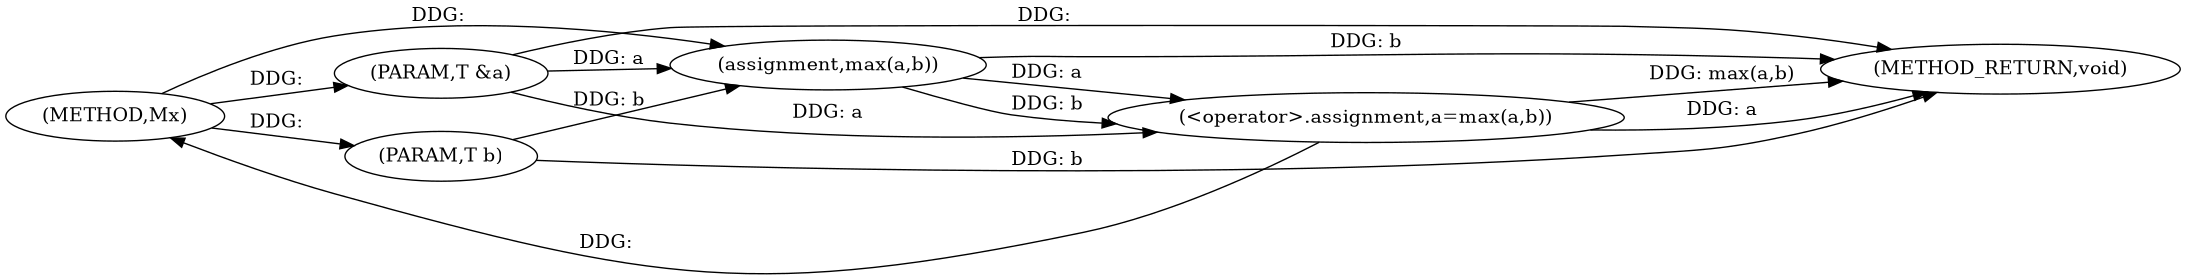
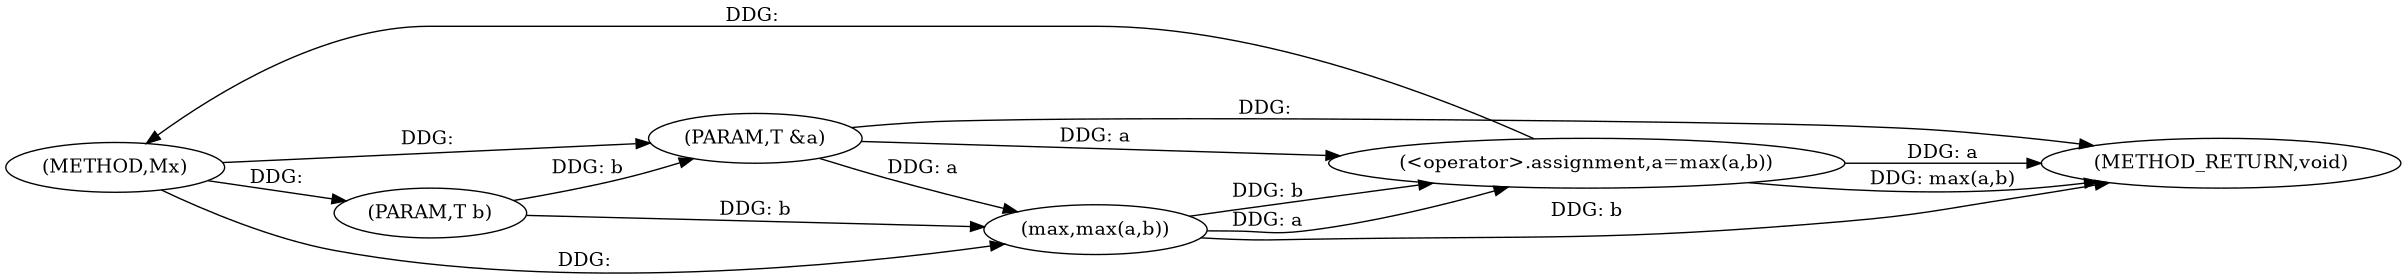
(828, 65) -> (1096, 230)
(1233, 169) -> (597, 184)
